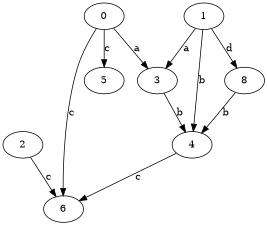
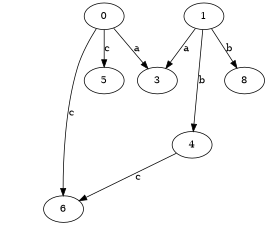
(230, 48) -> (230, 48)
(173, 109) -> none
(221, 110) -> none
(23, 145) -> none
